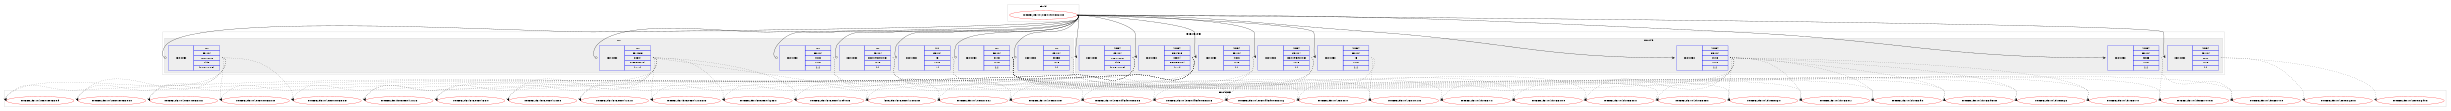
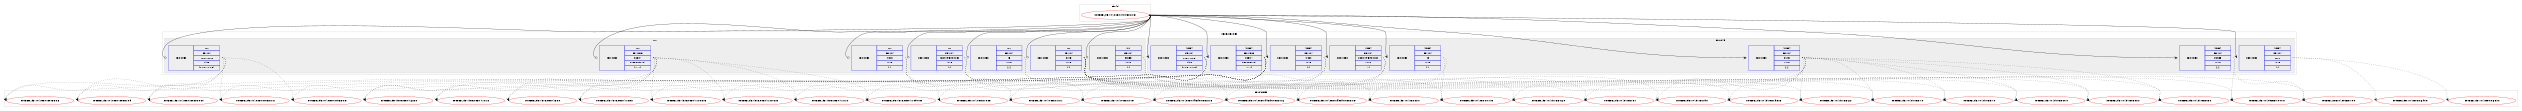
(902, 101) -> (687, 101)
none -> (974, 101)
(2267, 101) -> (2339, 101)
